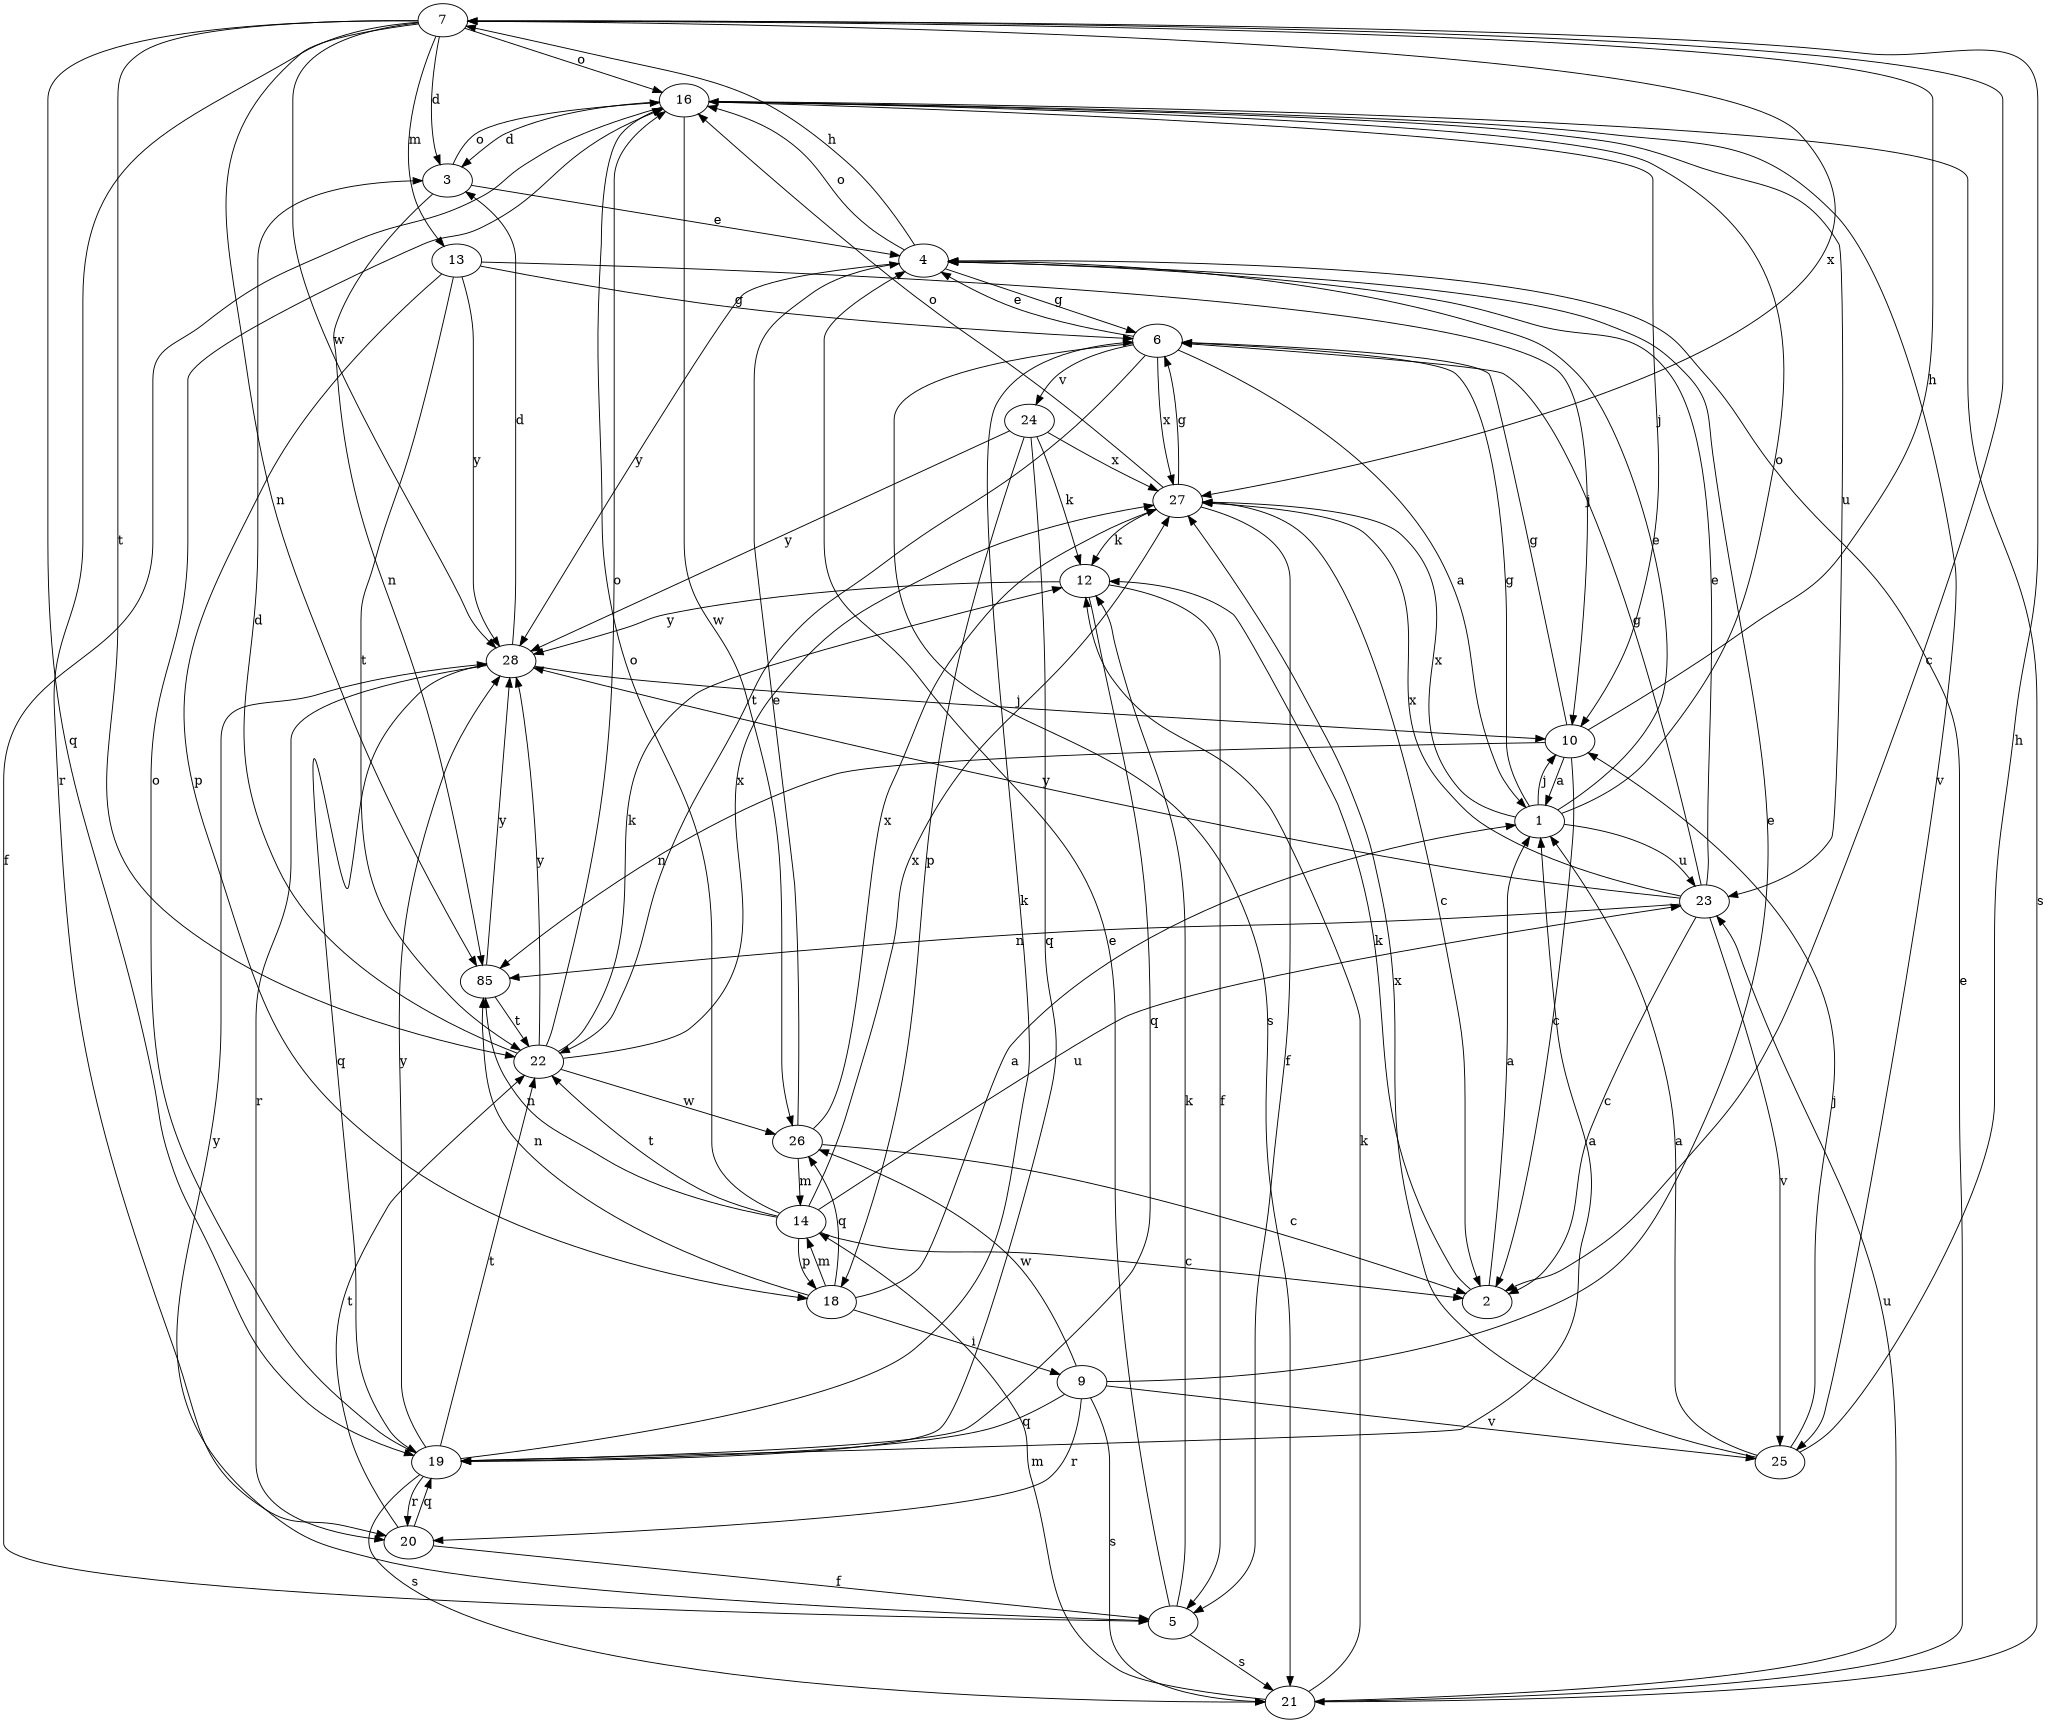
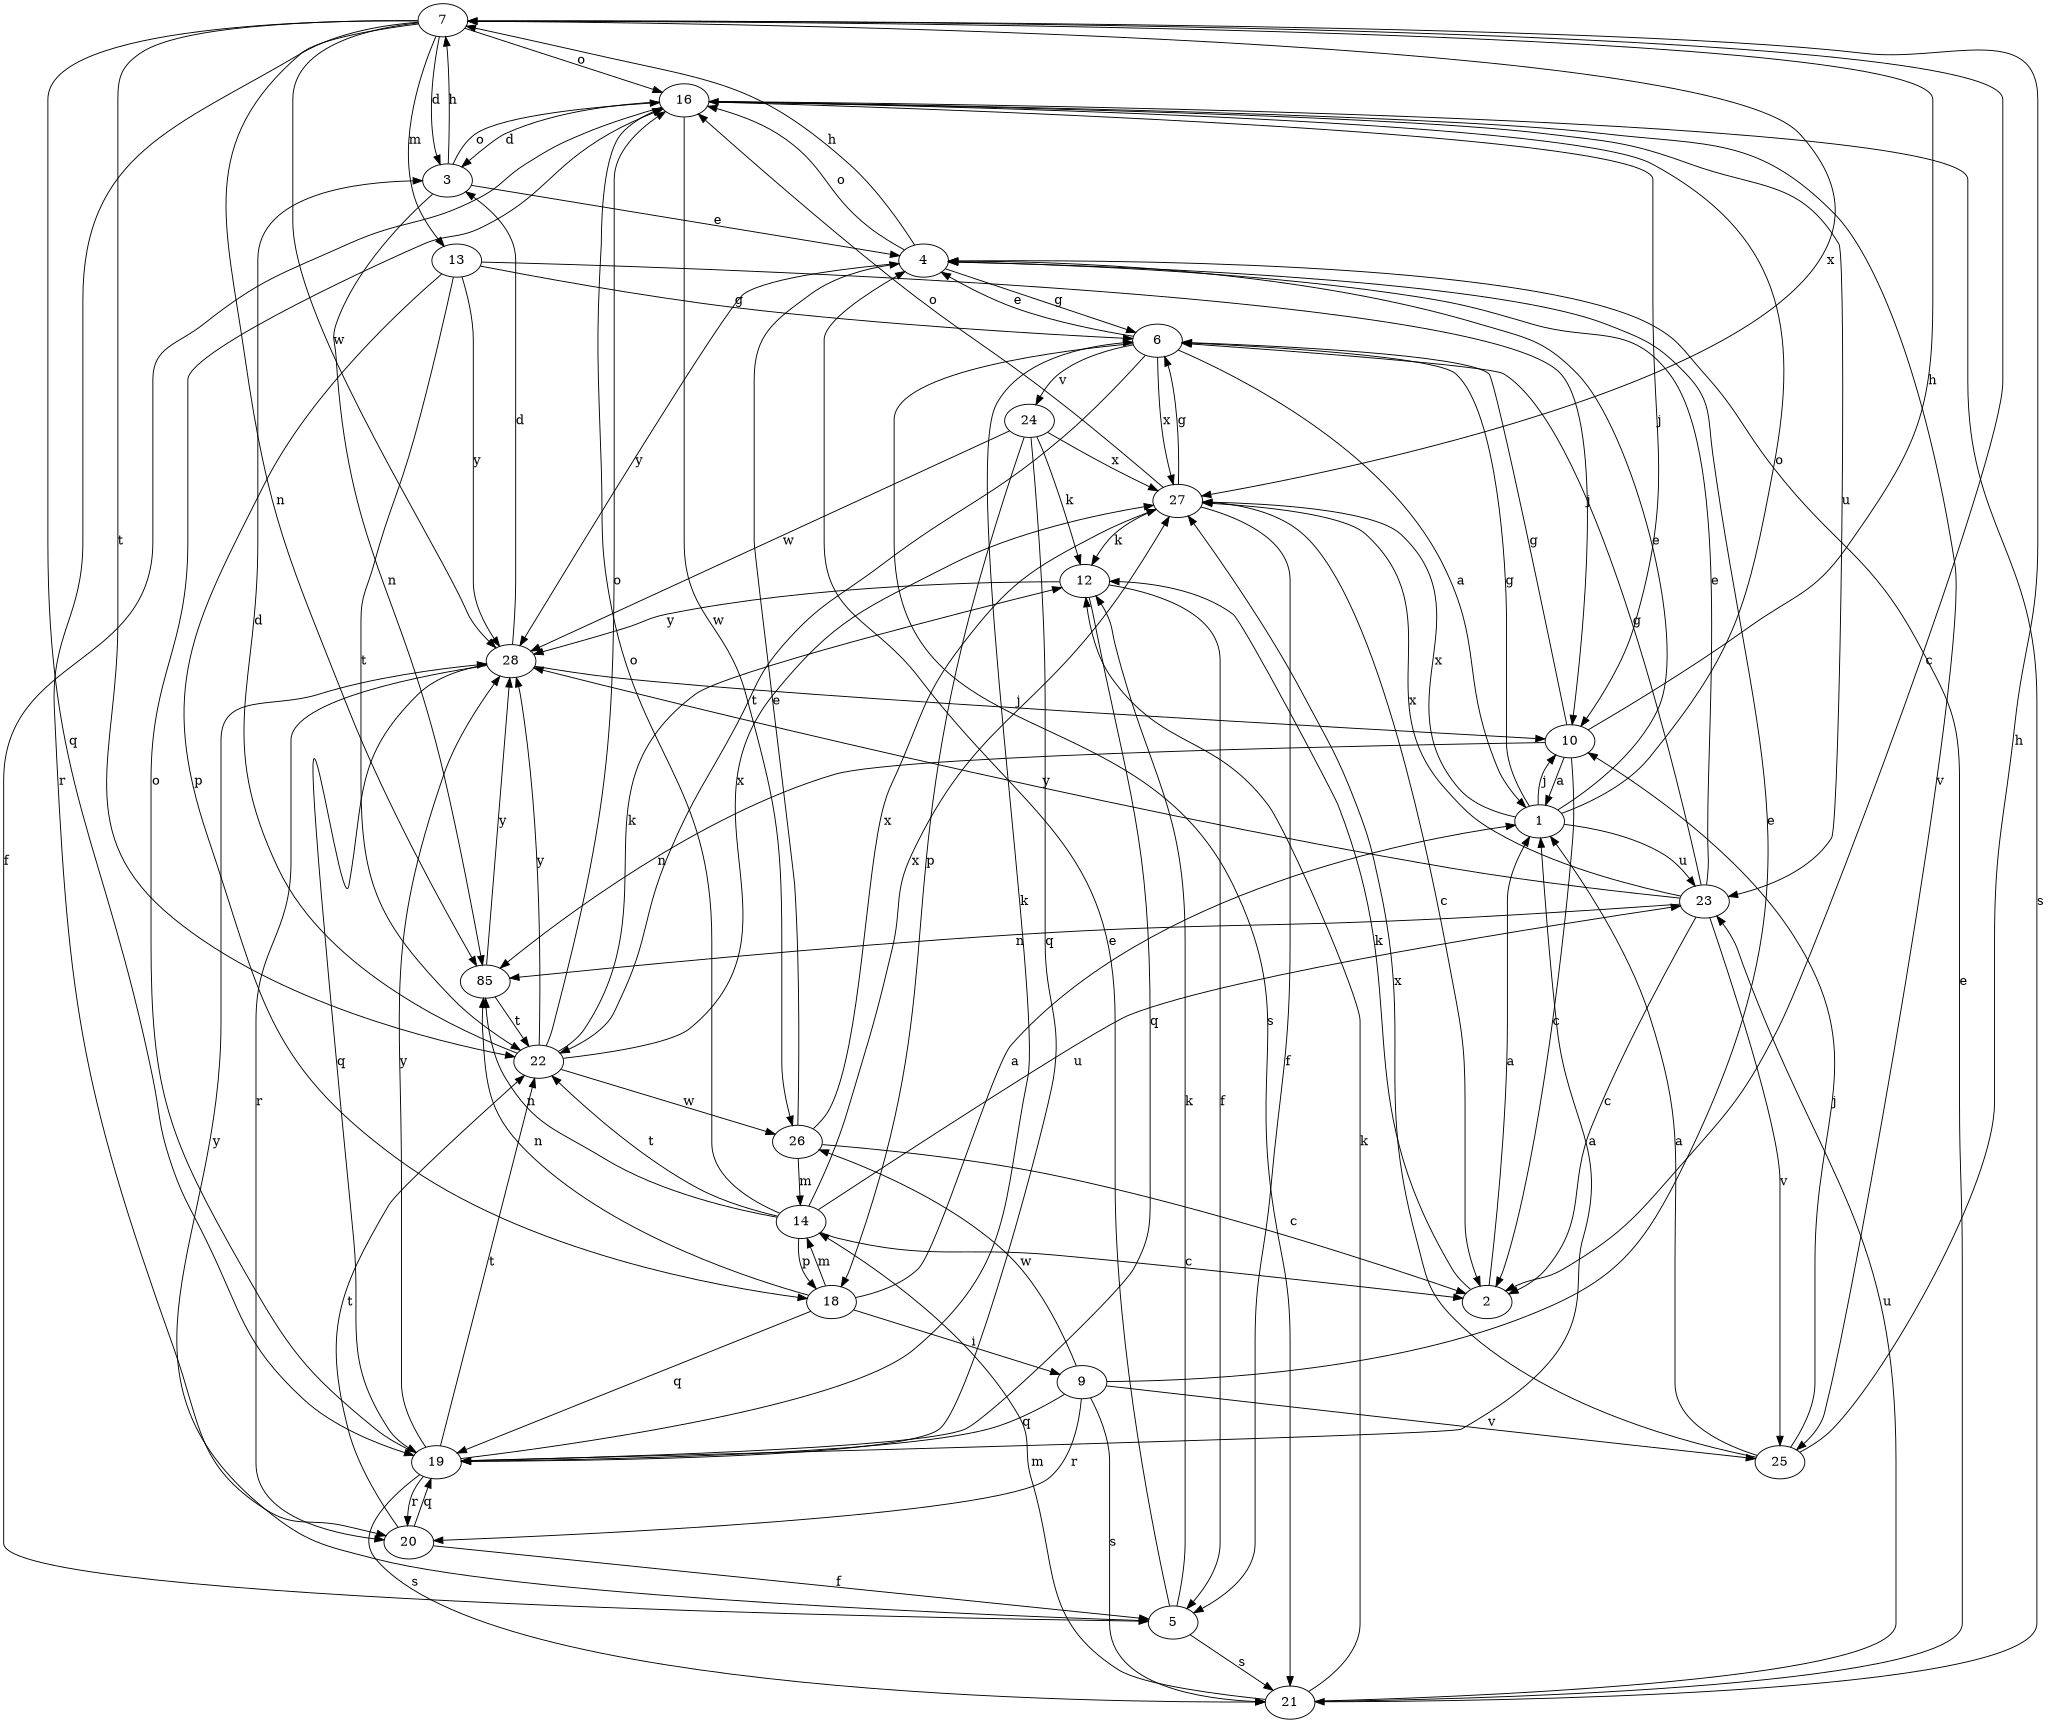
none -> (449, 105)
(789, 541) -> (789, 541)
(837, 1223) -> (638, 1380)
